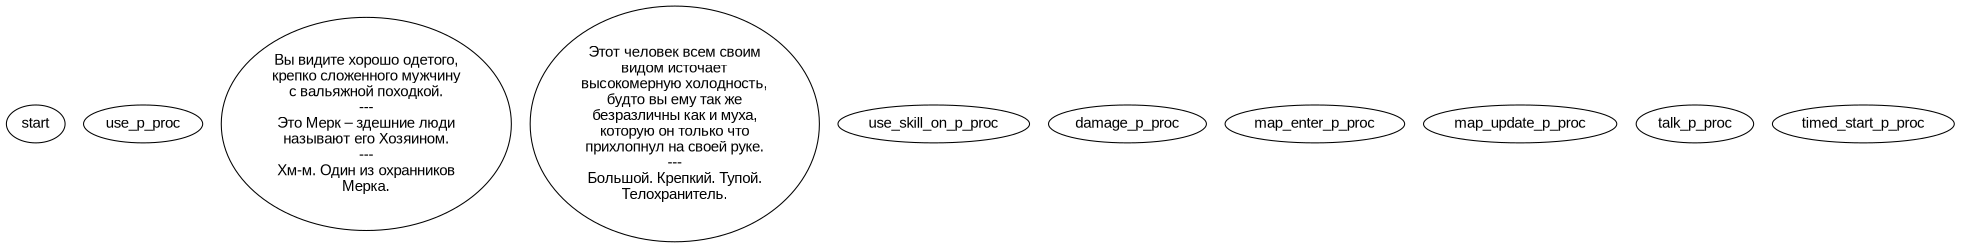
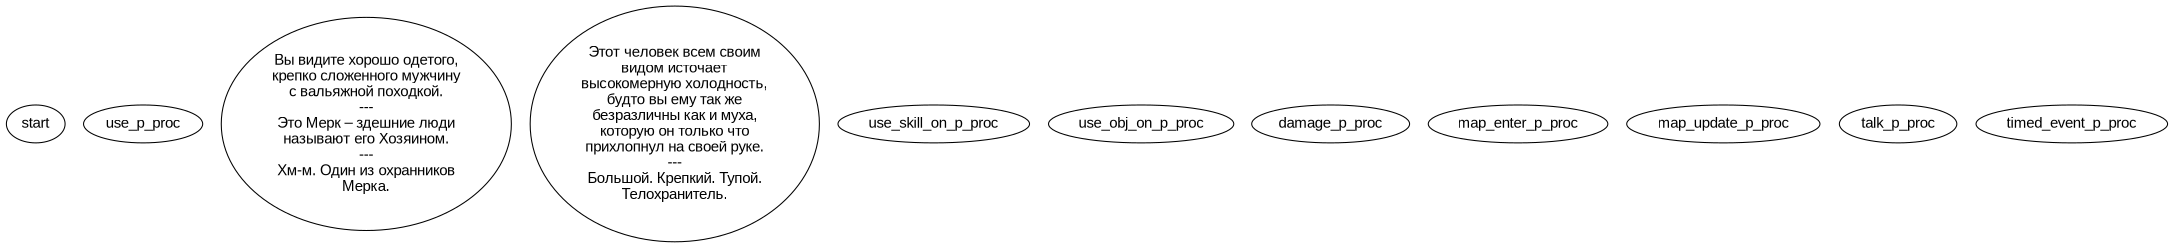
none -> (1141, 124)
(1863, 124) -> (2072, 124)
